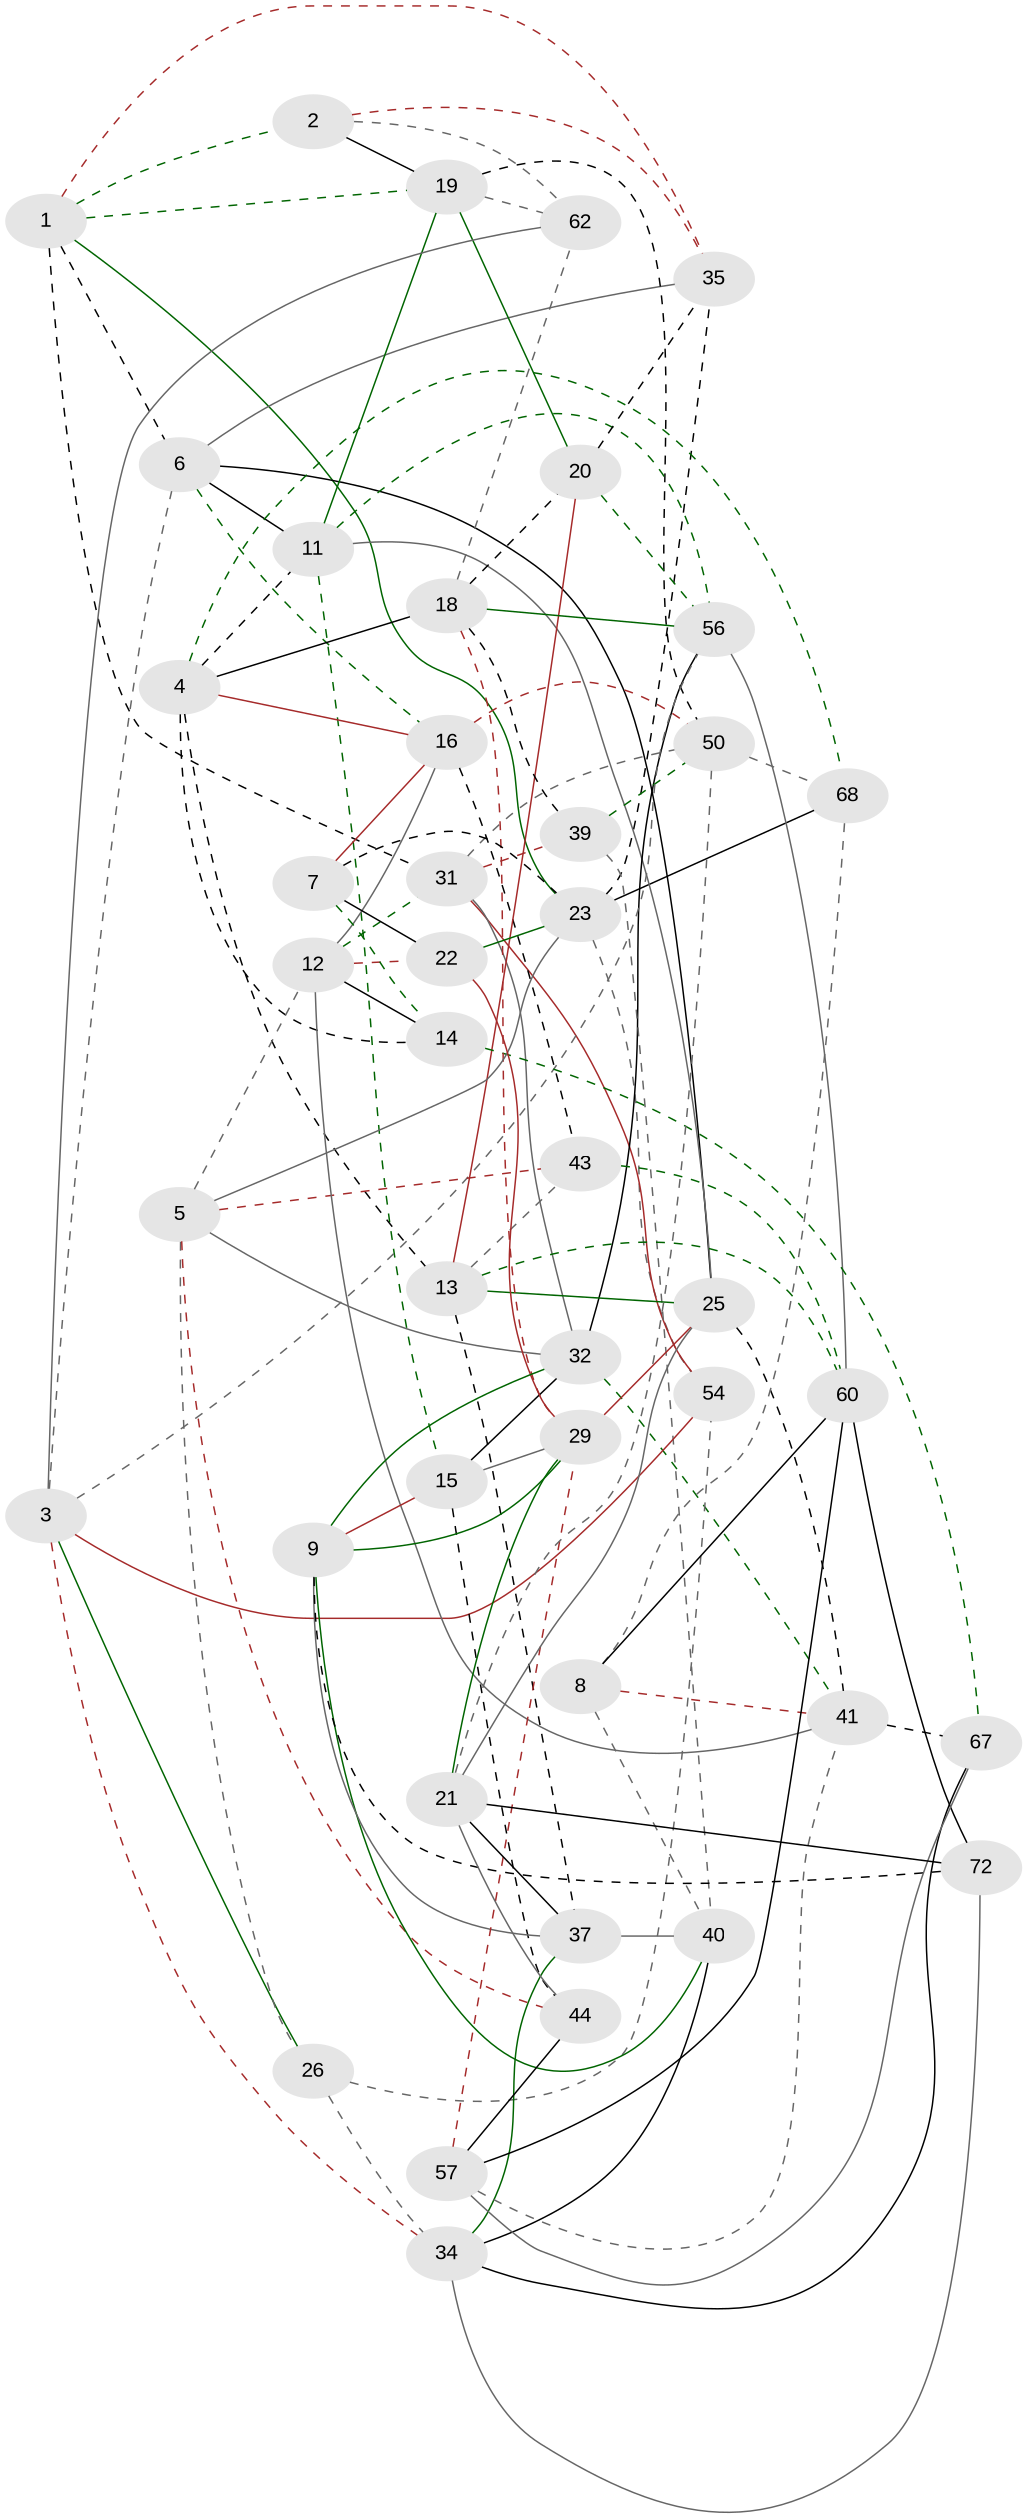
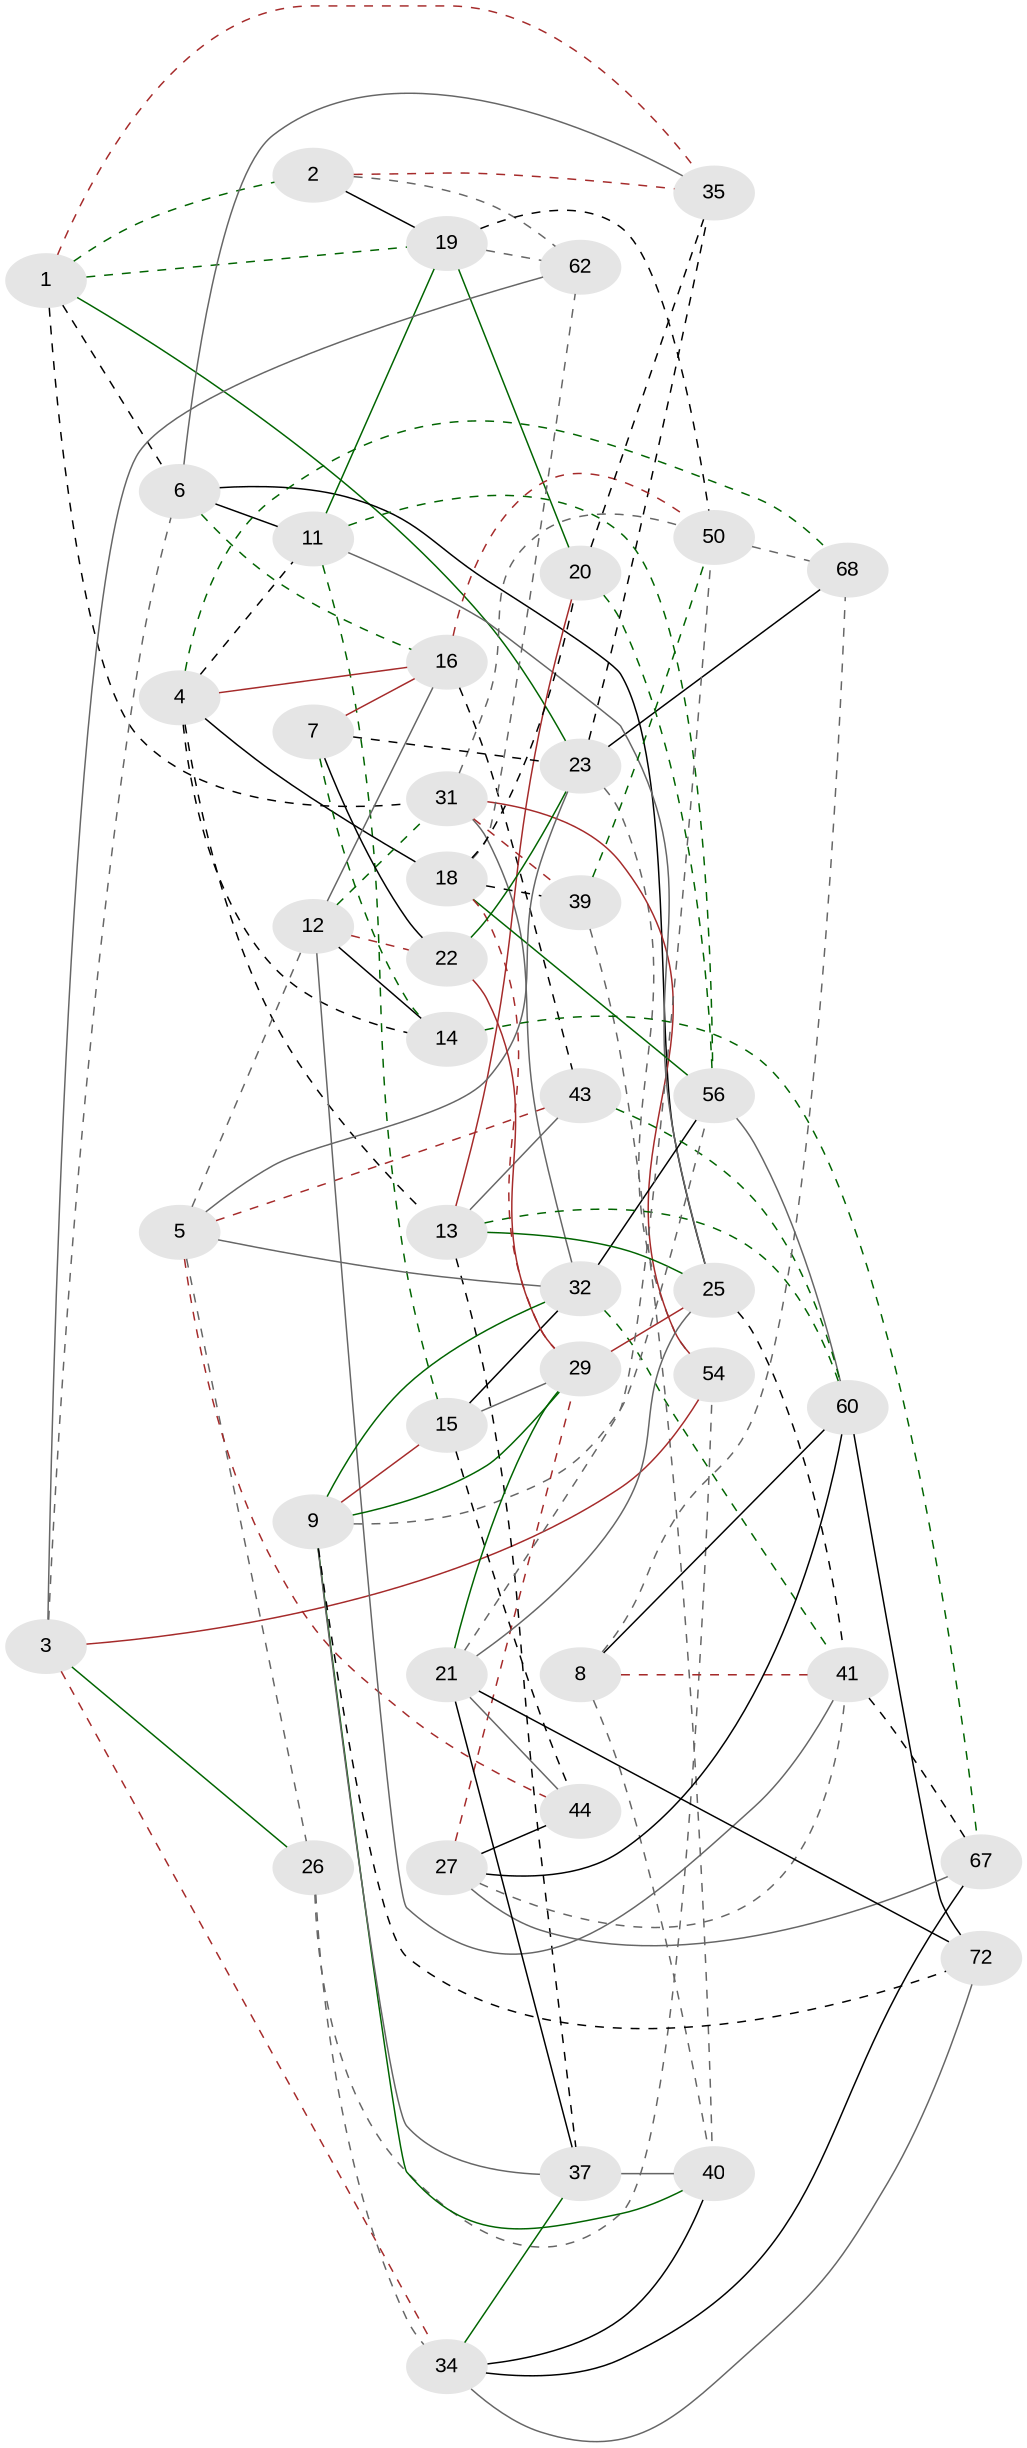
(493, 1148) -> (580, 1457)
(522, 1218) -> (525, 1152)
(447, 2174) -> (447, 1868)
